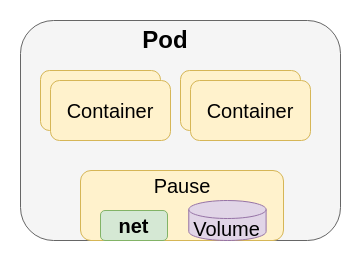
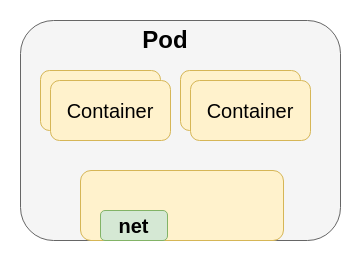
(183, 186) -> none
(227, 221) -> none
